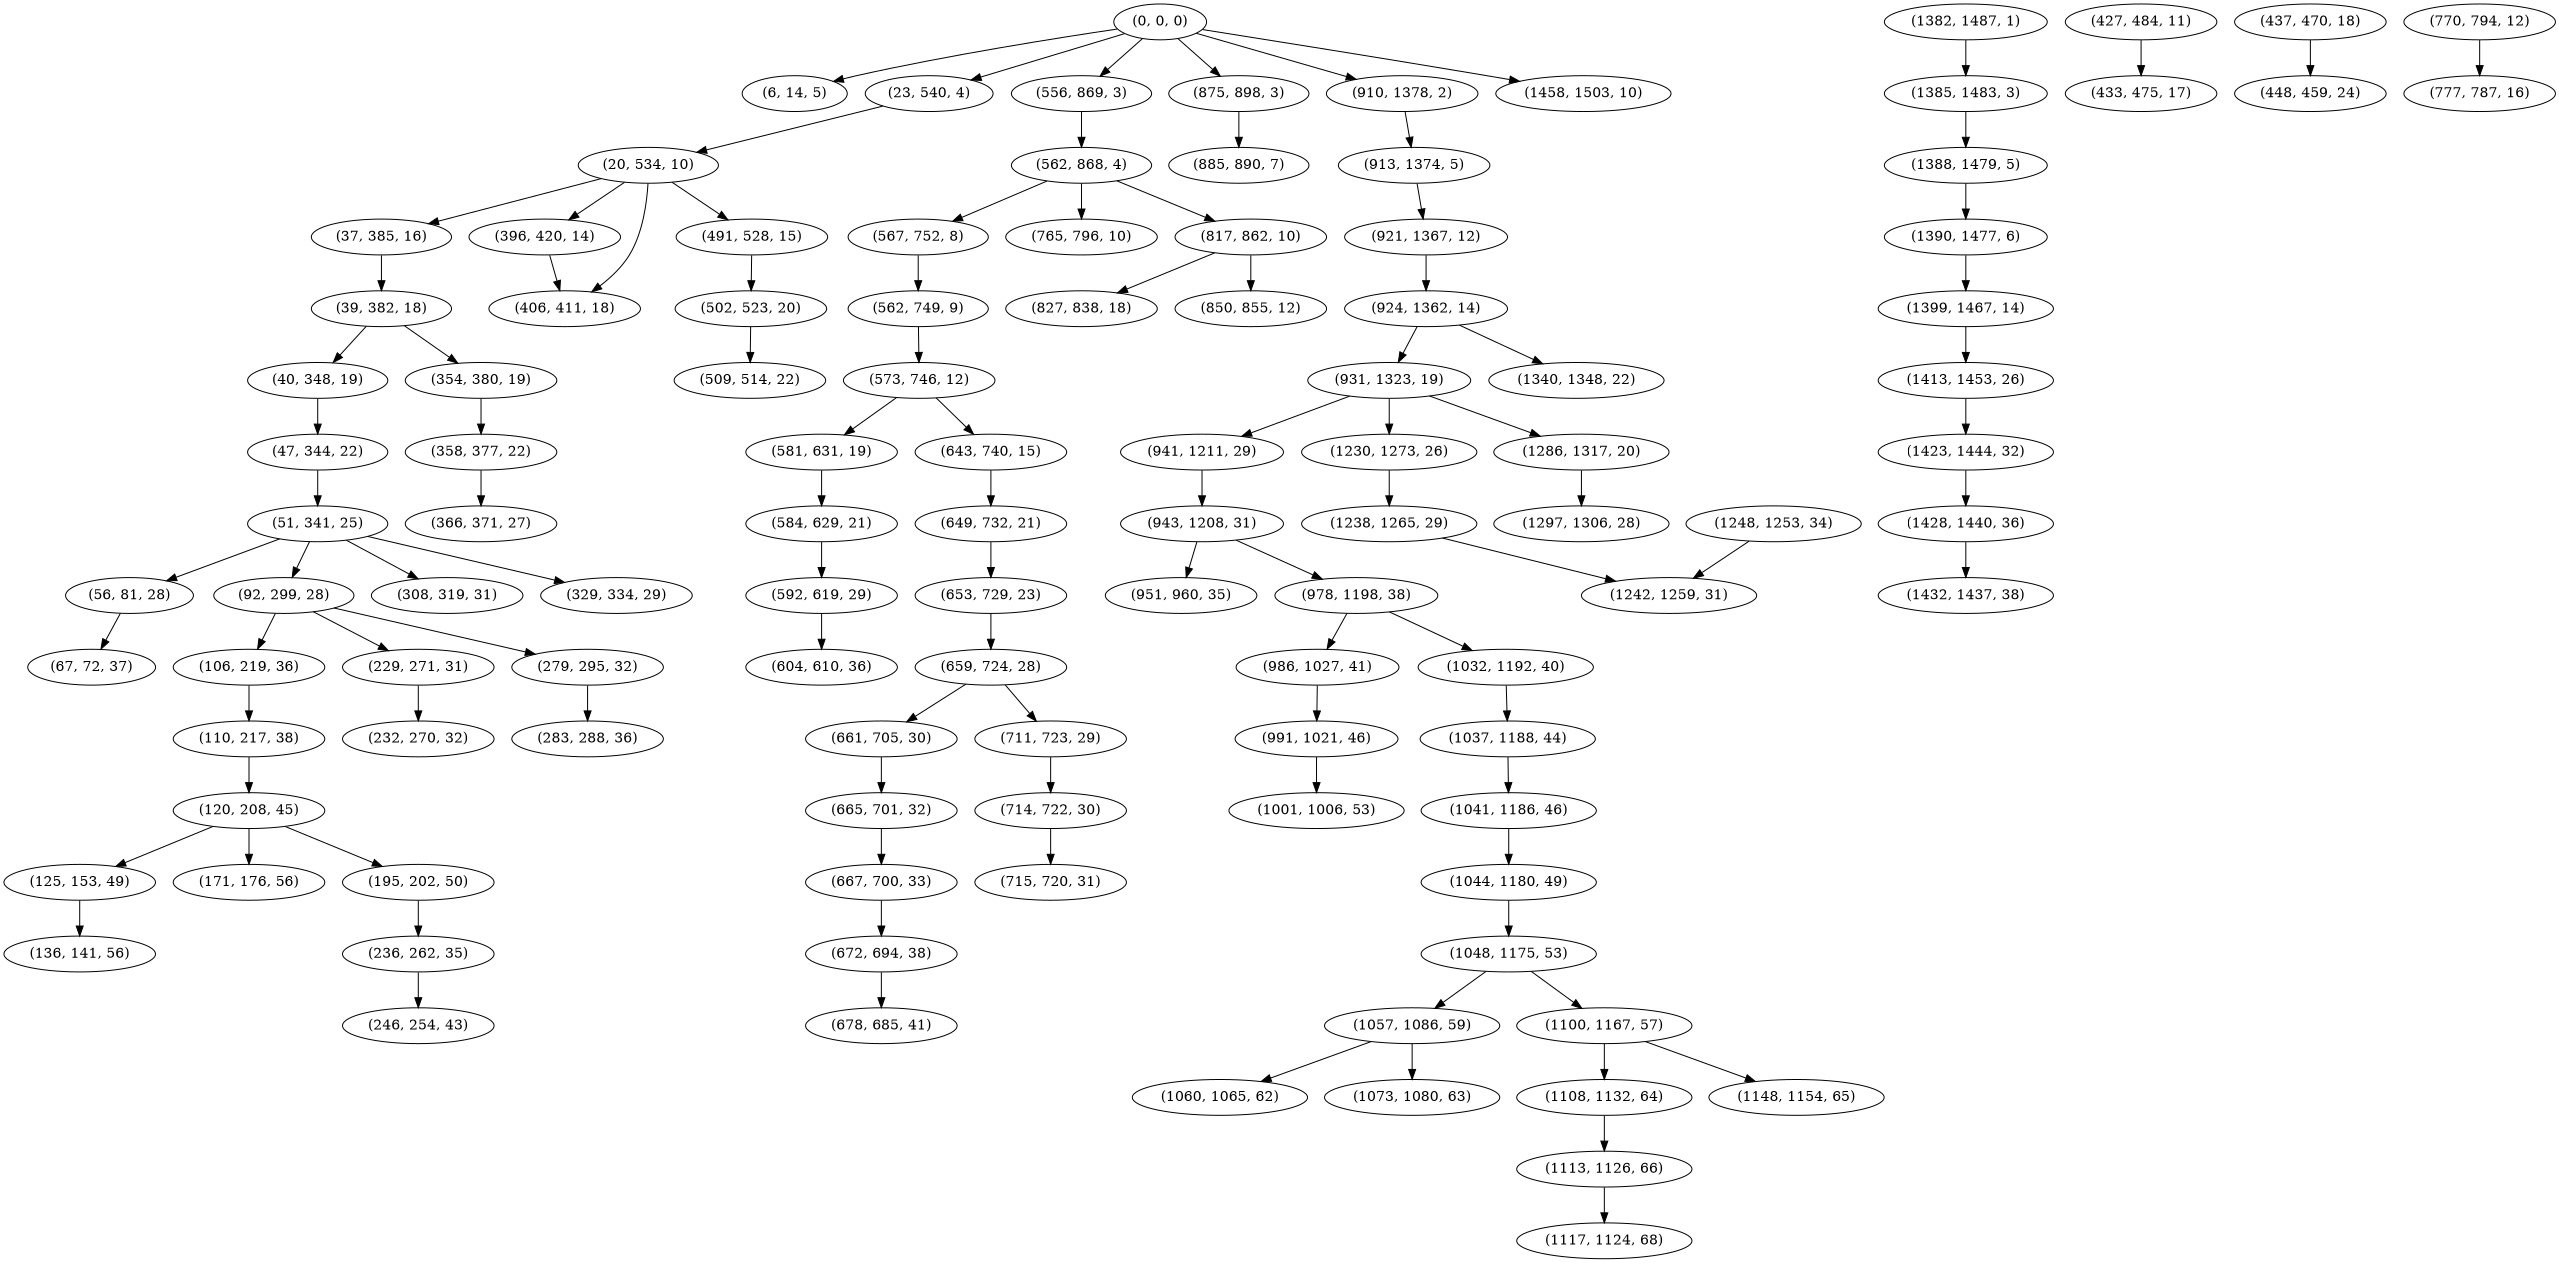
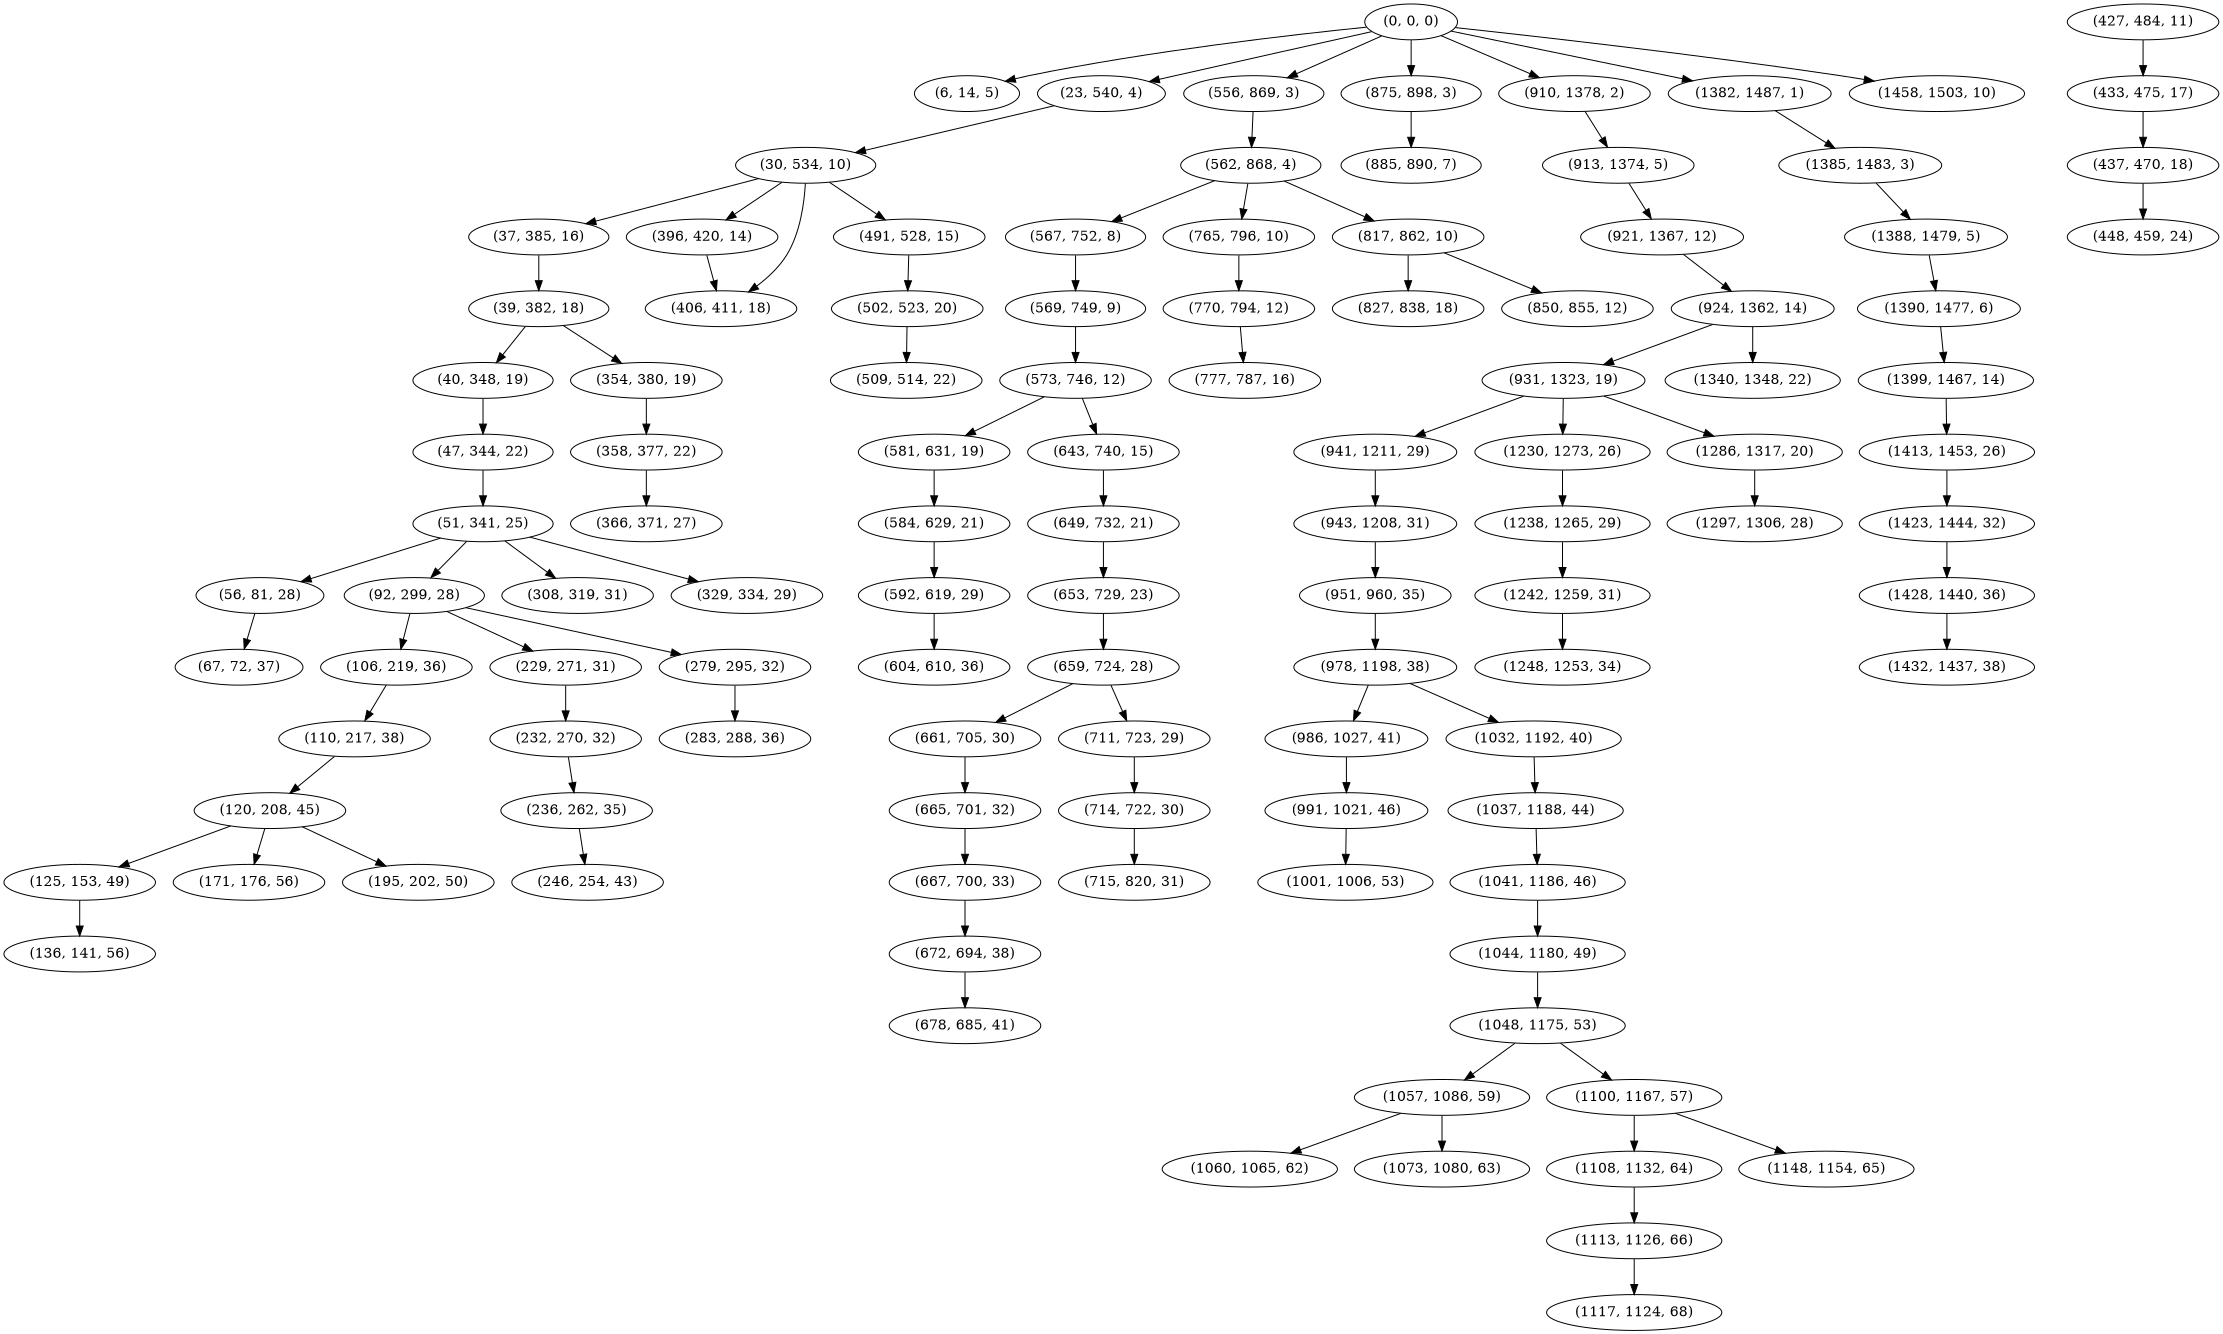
none -> (1567, 55)
none -> (2143, 125)
(648, 165) -> (806, 165)
none -> (1239, 268)
(918, 309) -> (1076, 309)
(1726, 557) -> (1562, 626)
(1275, 558) -> (1375, 626)
(1051, 882) -> (1134, 882)
(418, 913) -> (570, 770)
